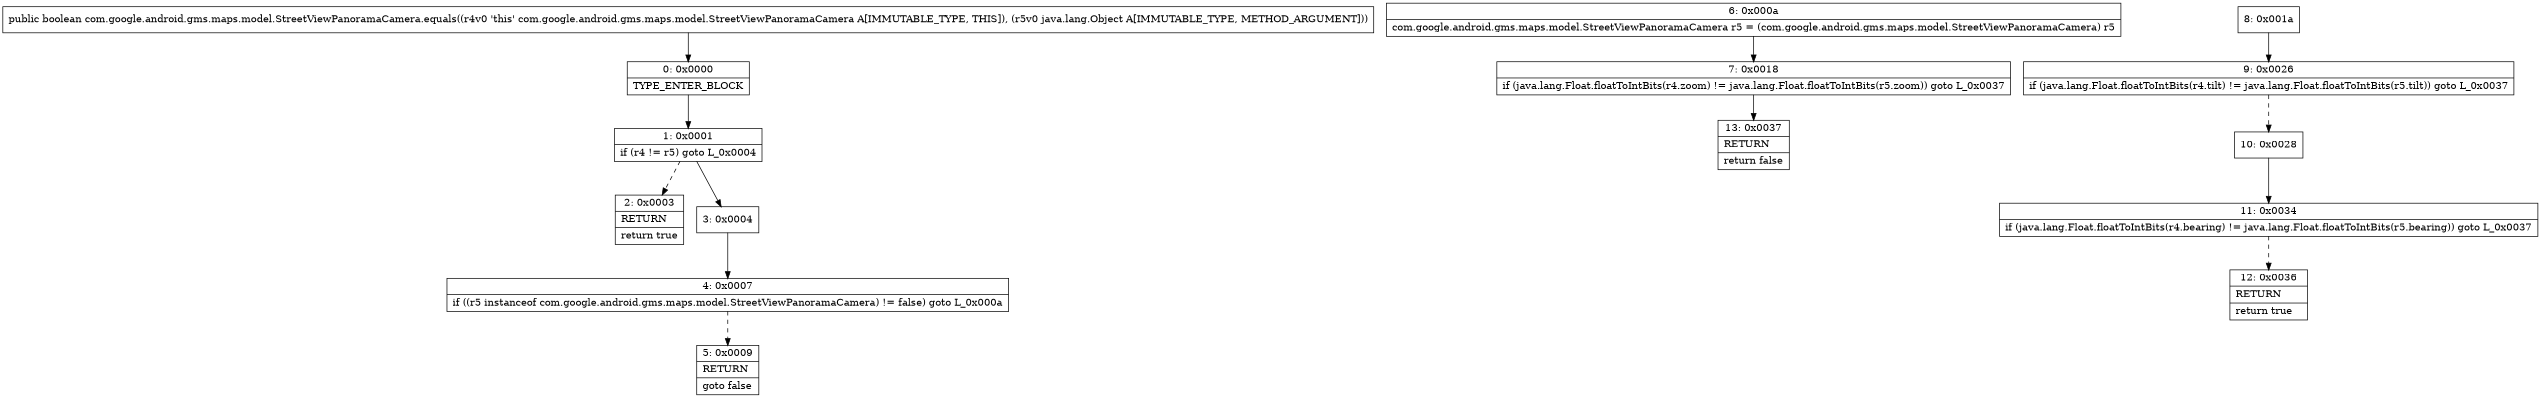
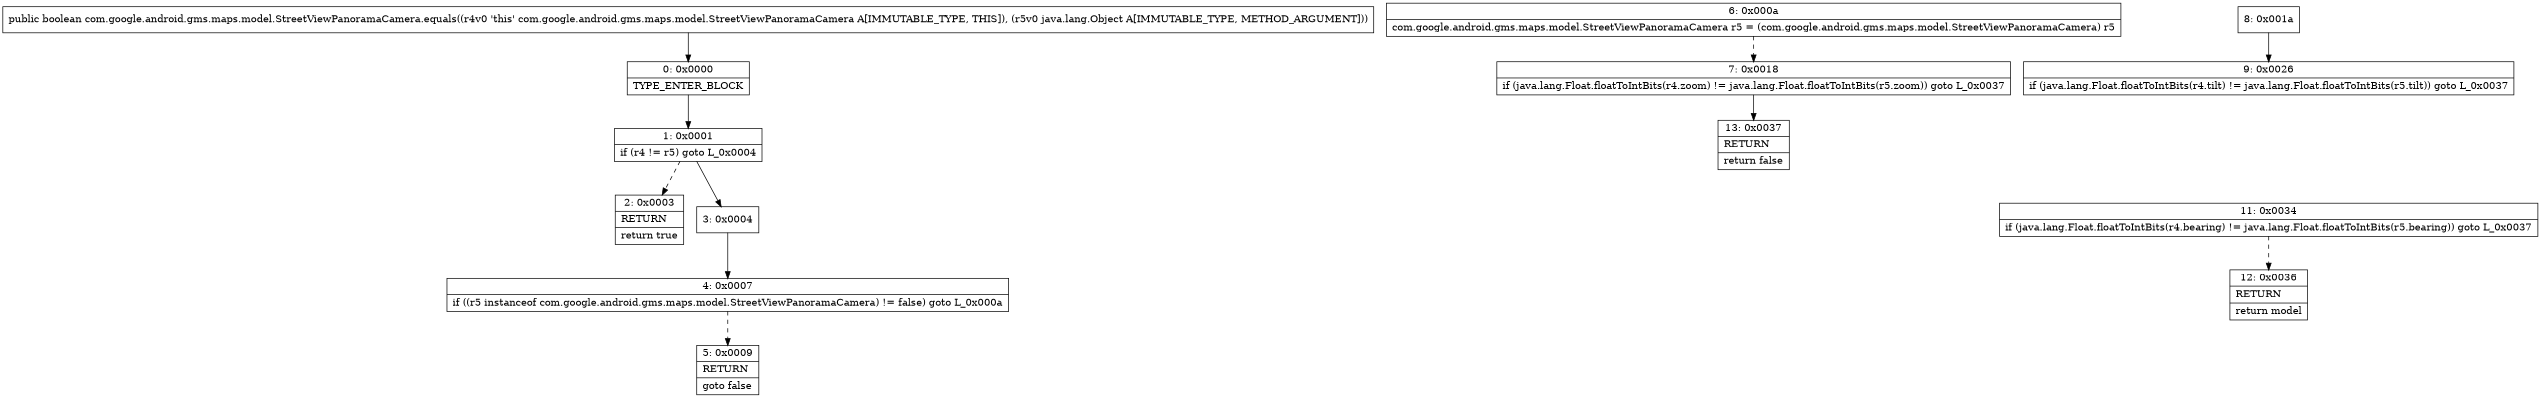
(1754, 45) -> (1754, 45)
(2269, 145) -> none
(2264, 311) -> (2269, 311)
